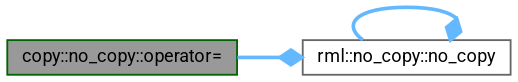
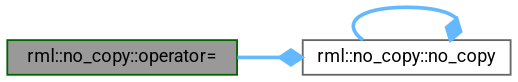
(122, 57) -> (122, 57)
